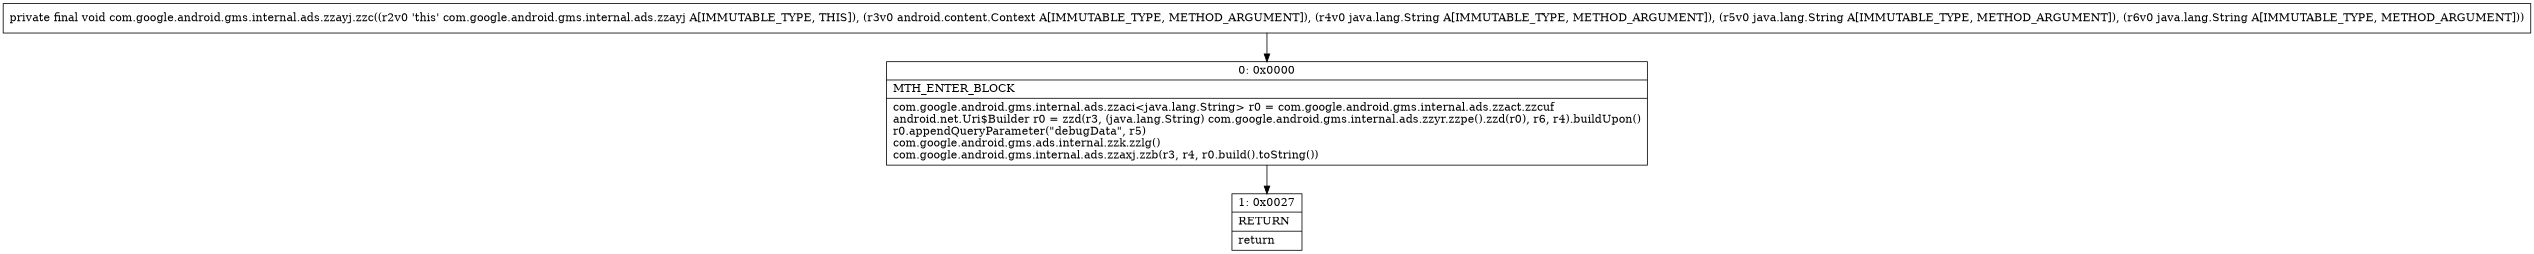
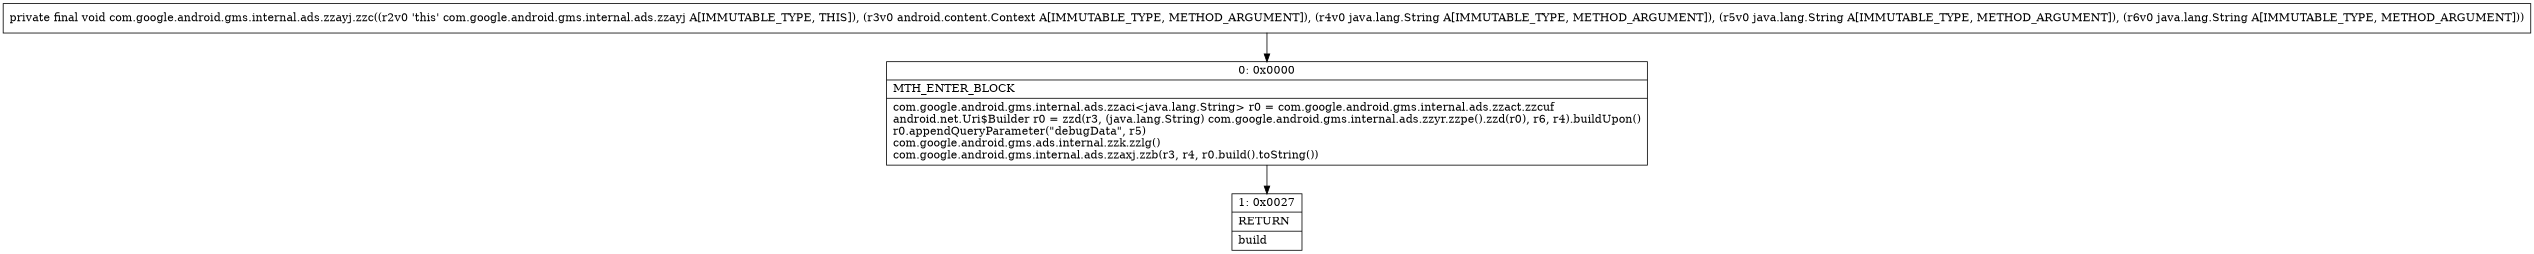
(1257, 240) -> (1253, 240)
